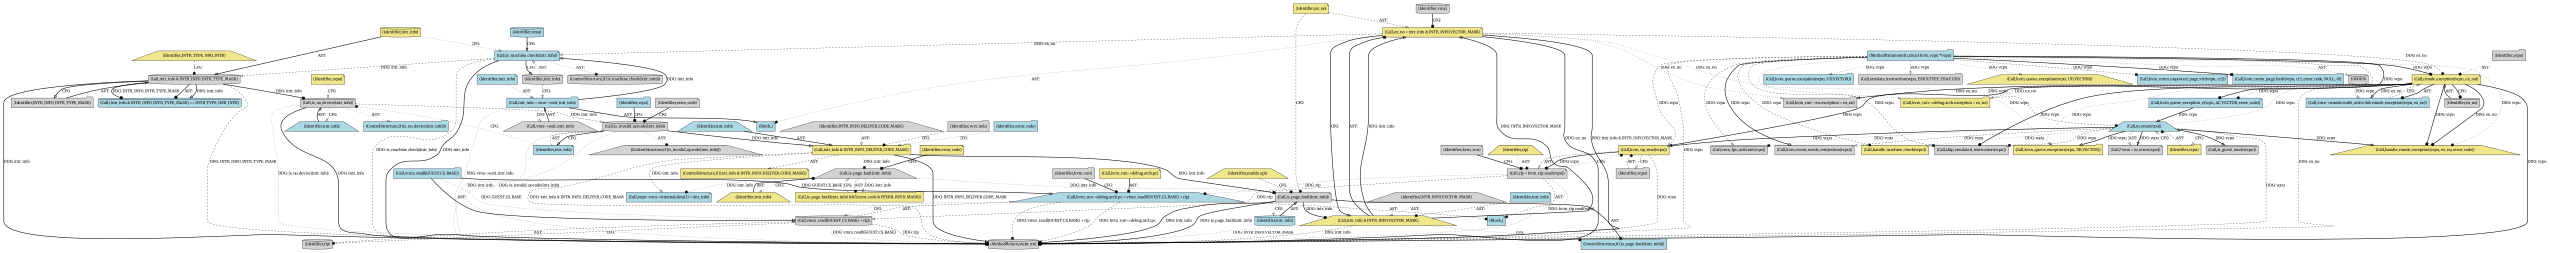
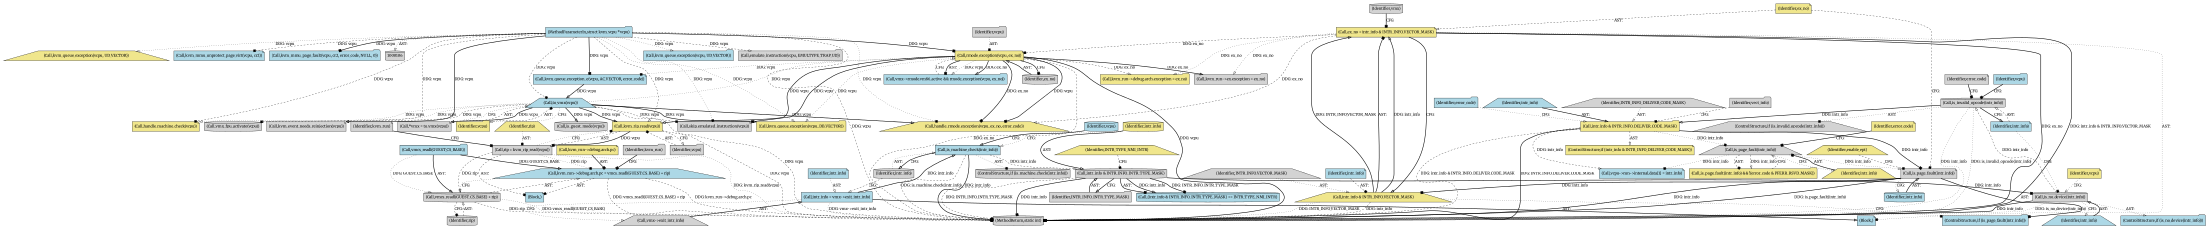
(973, 44) -> (1198, 104)
(1781, 93) -> (666, 61)
(2136, 150) -> (424, 126)
